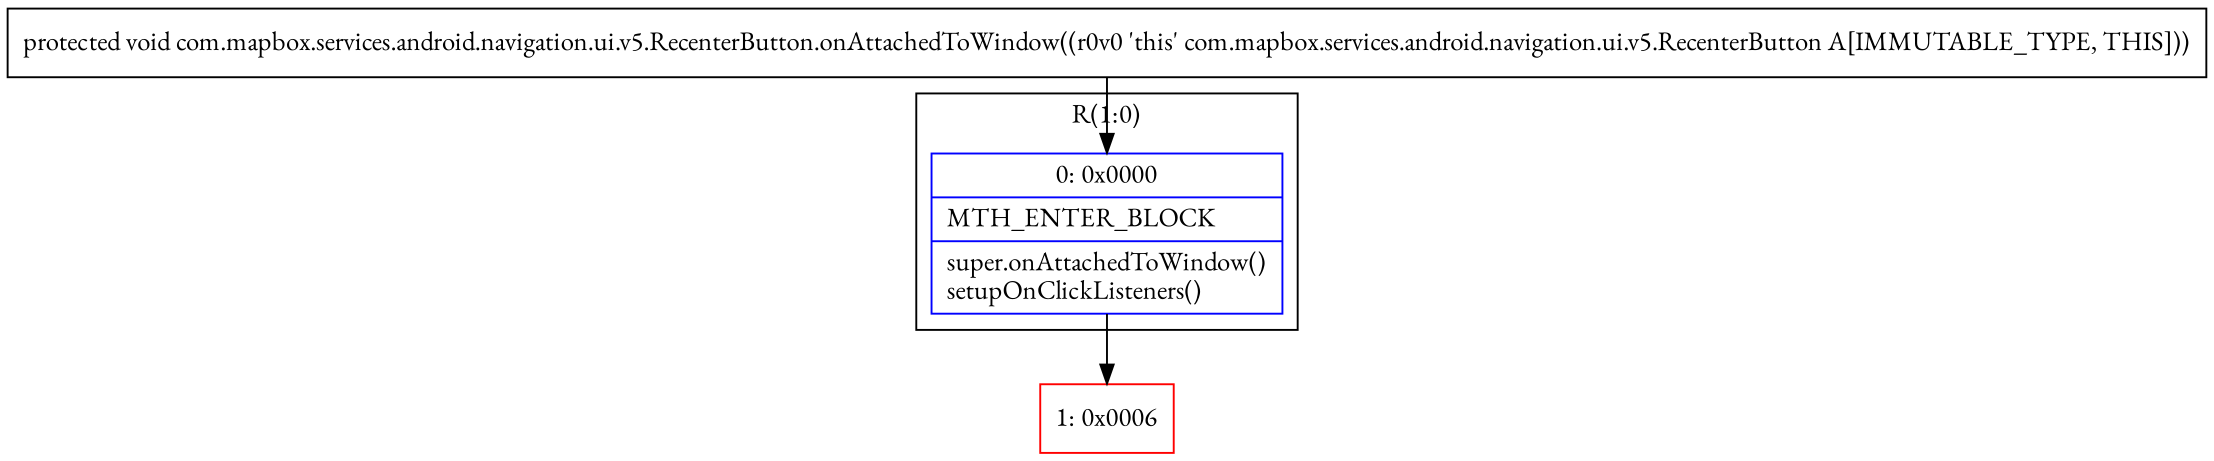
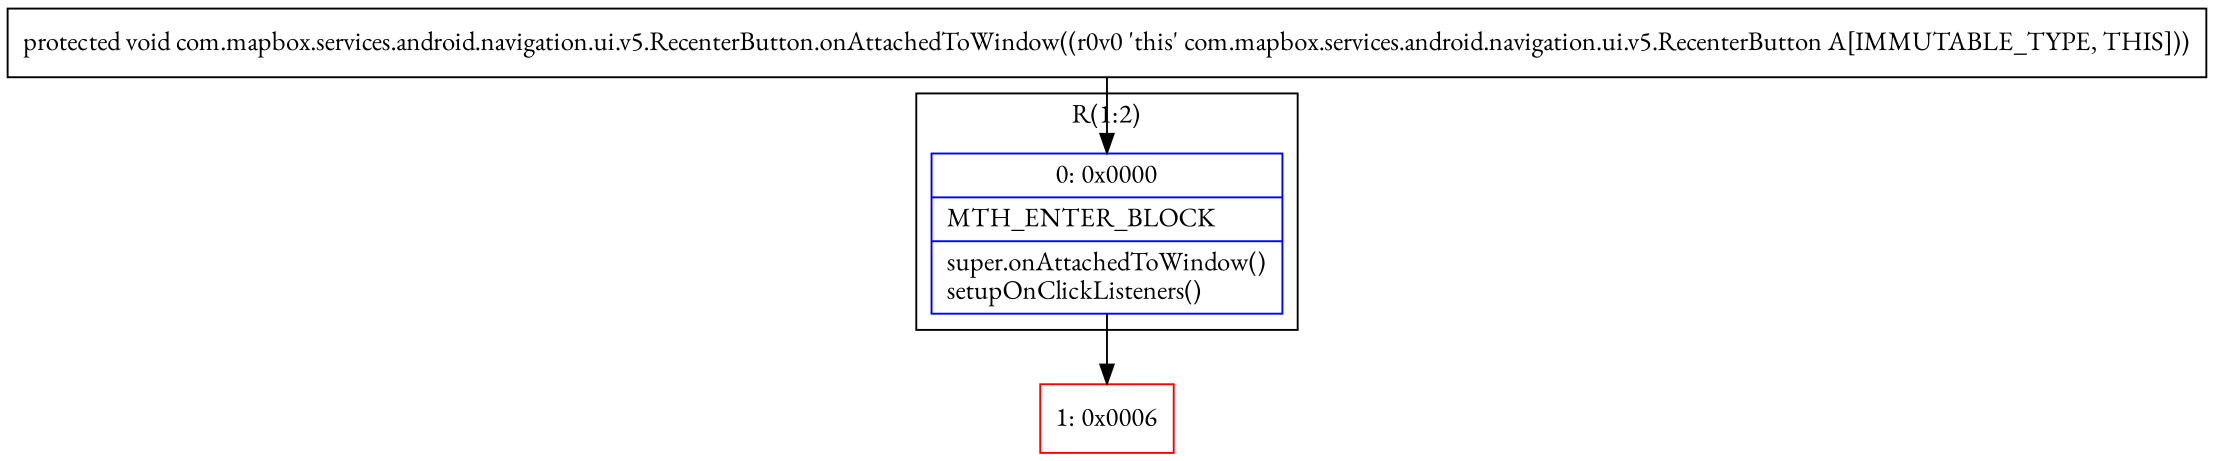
(1107, 115) -> (1107, 115)
